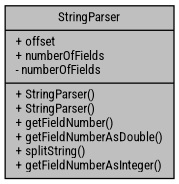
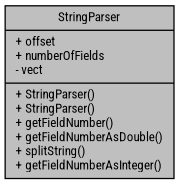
(59, 70) -> (30, 70)
